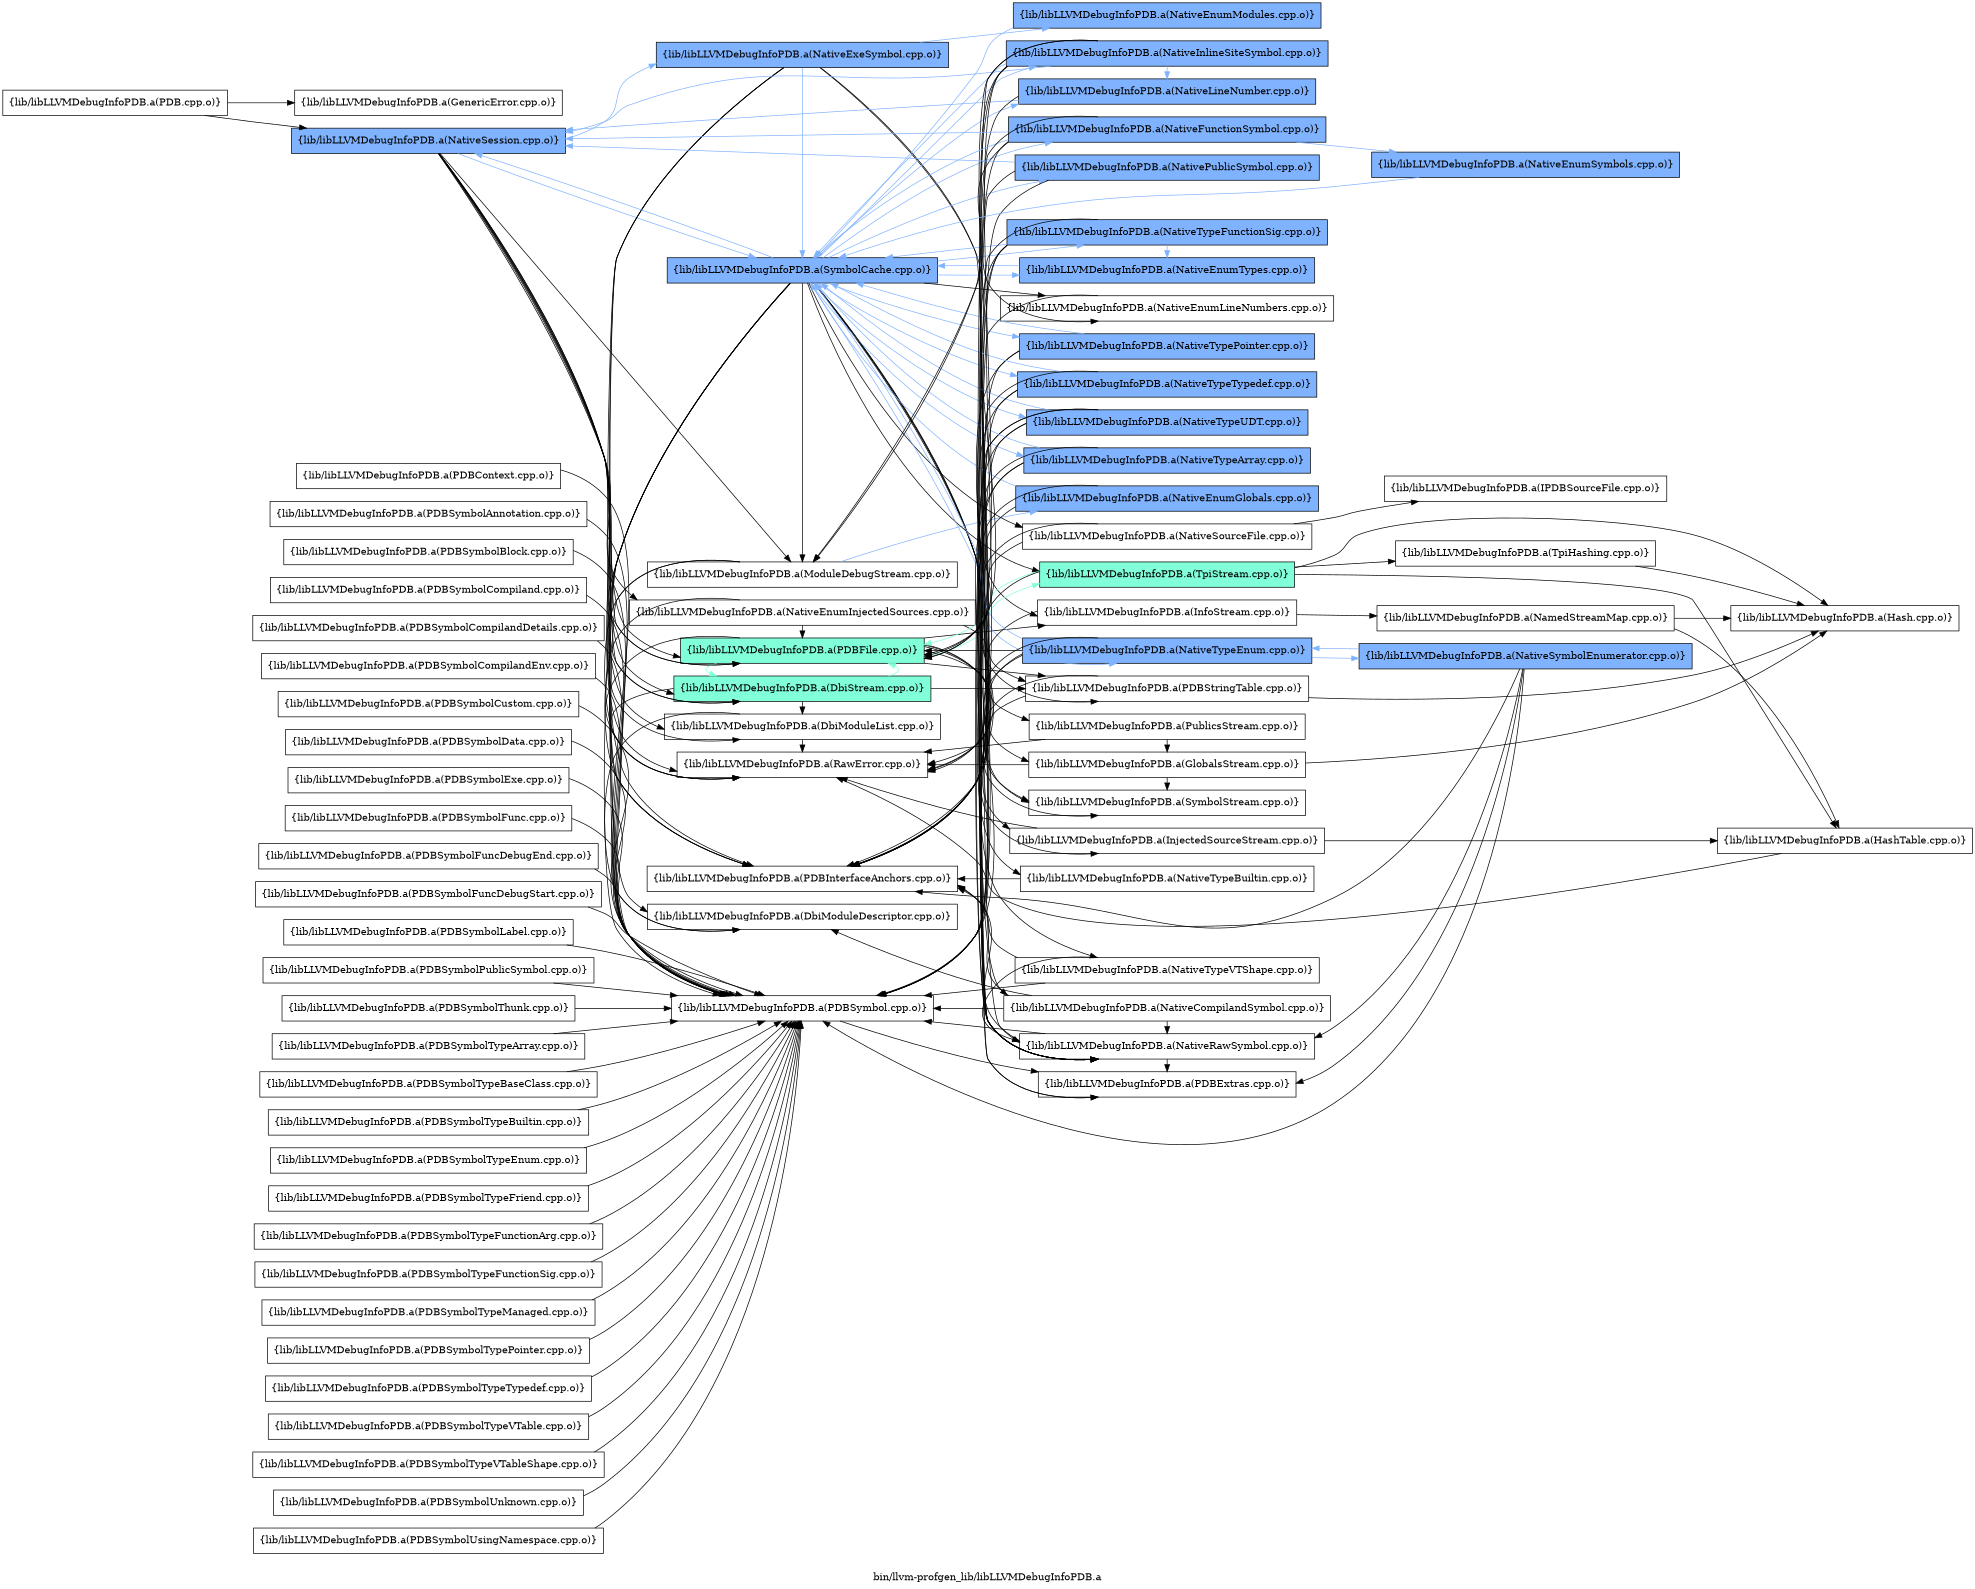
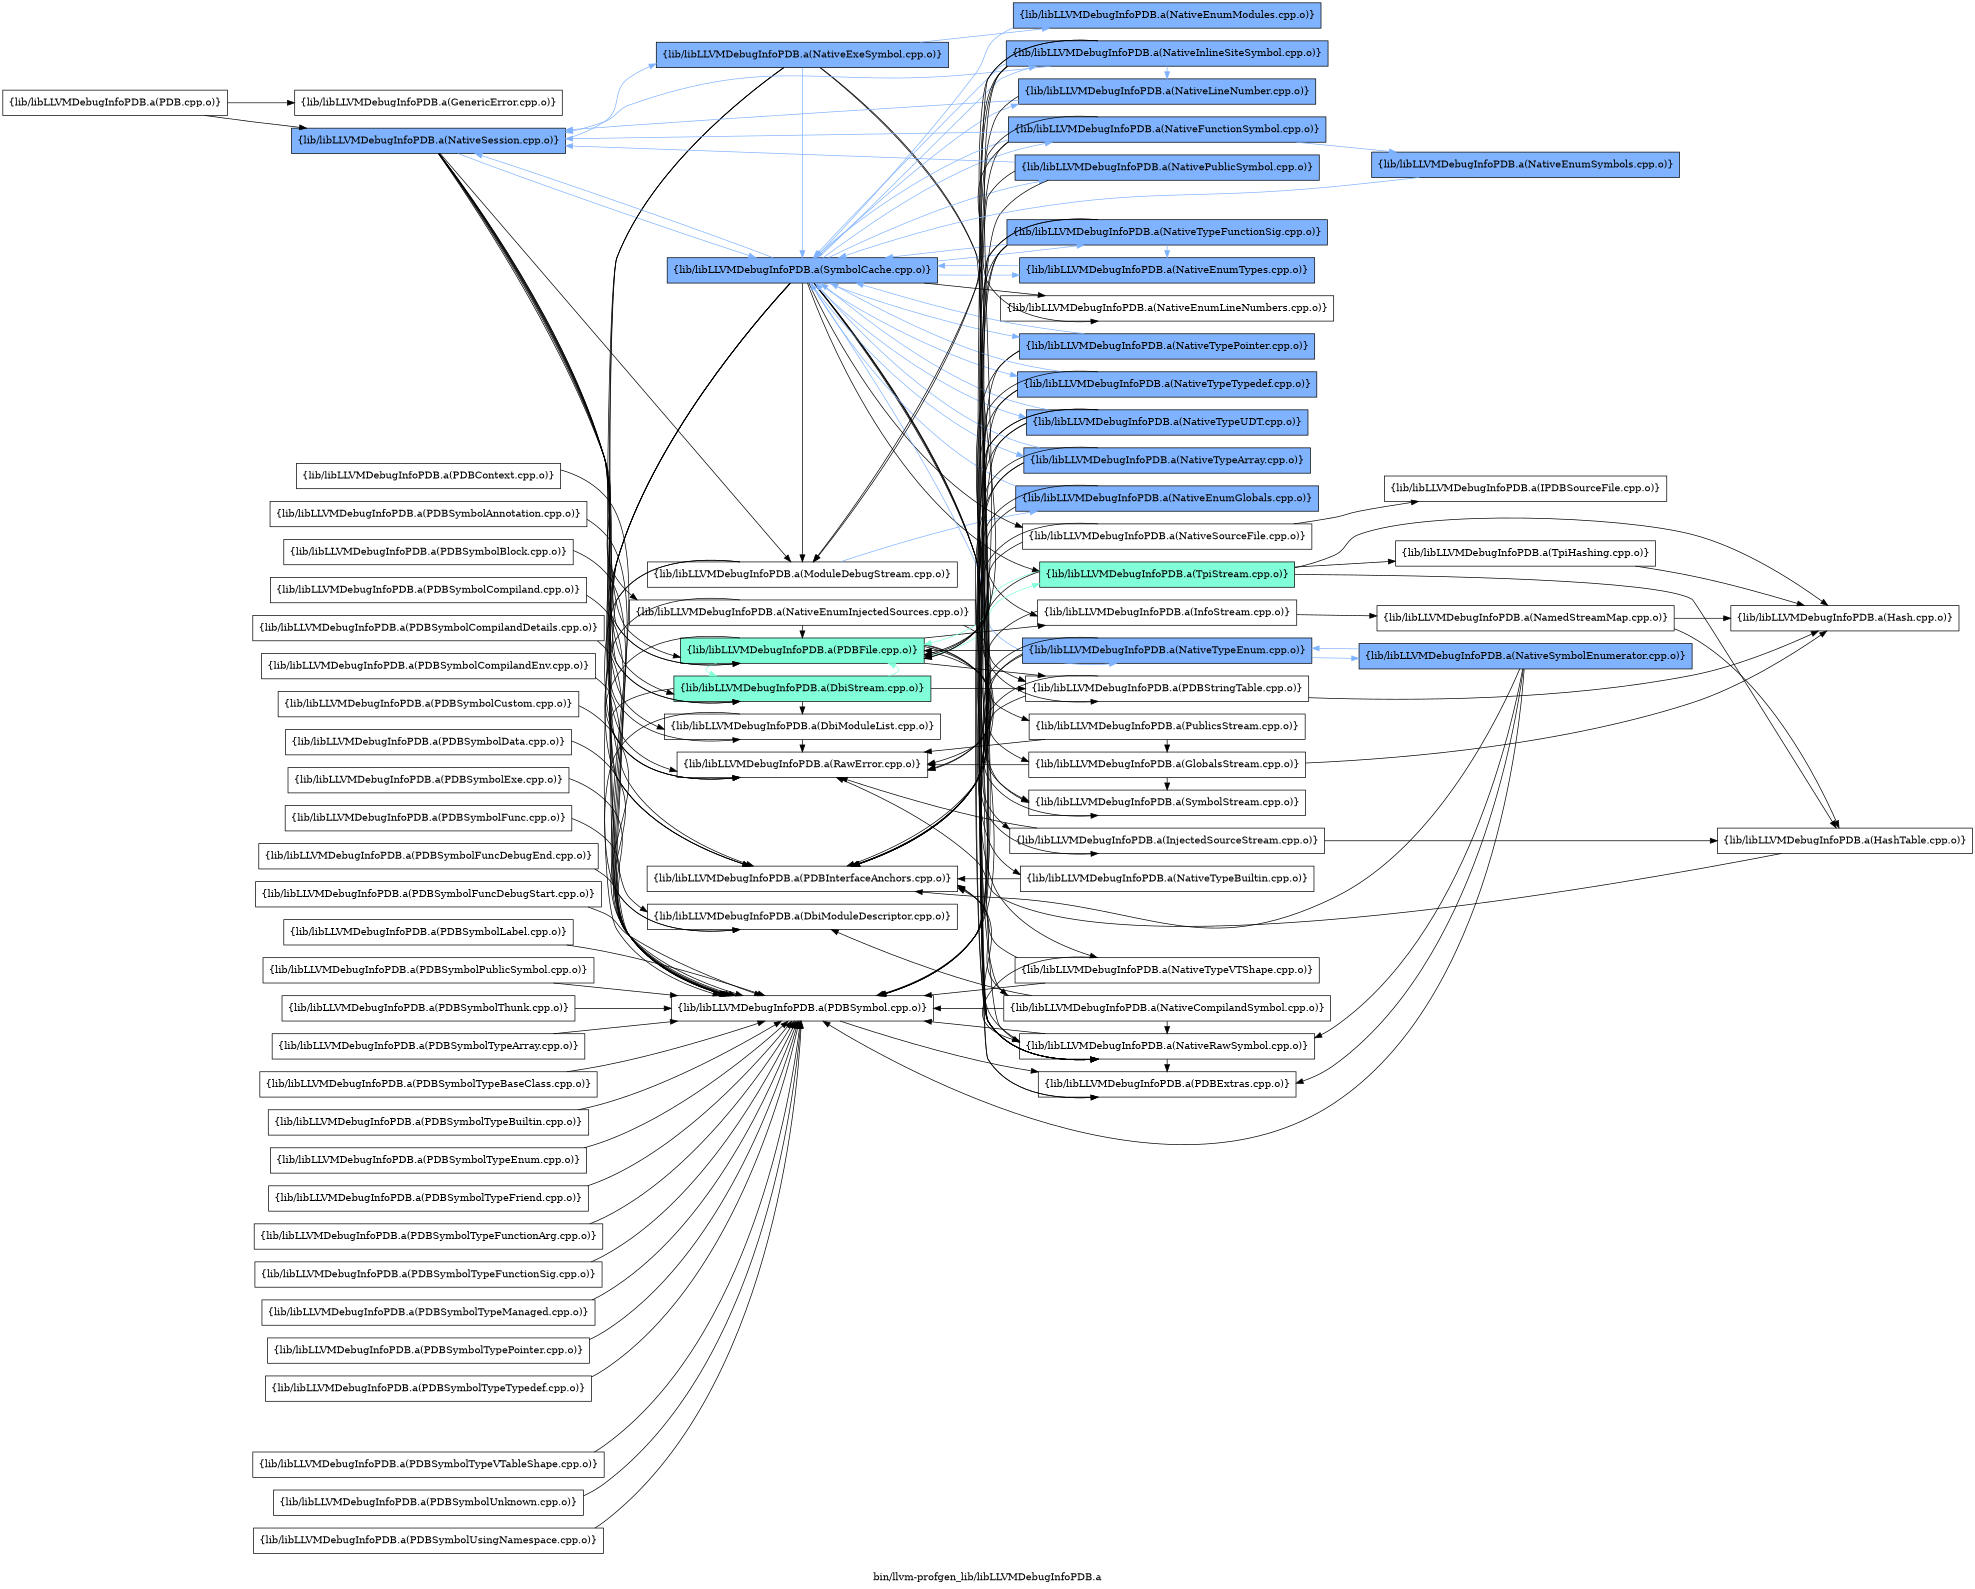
(930, 462) -> none
(989, 474) -> (987, 541)
(980, 674) -> (980, 636)
(428, 1427) -> none
